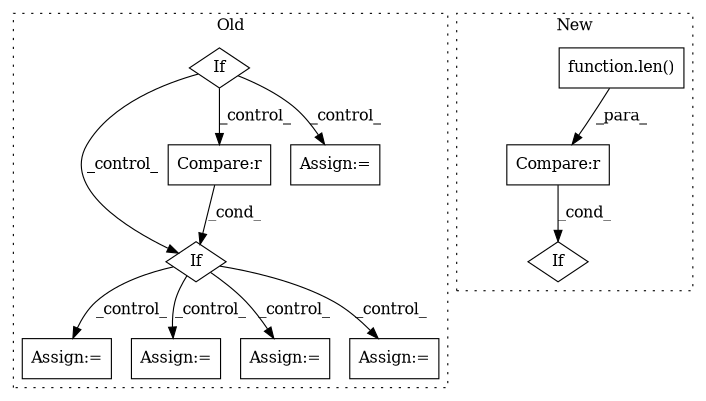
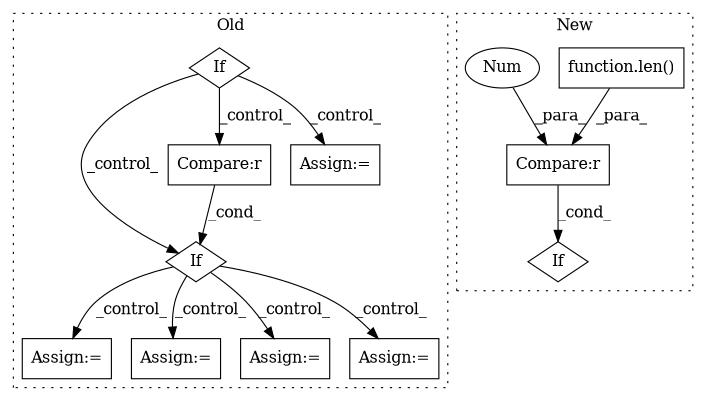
none -> (502, 68)
